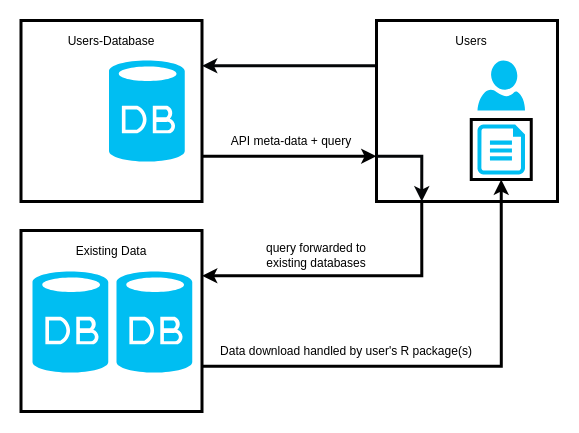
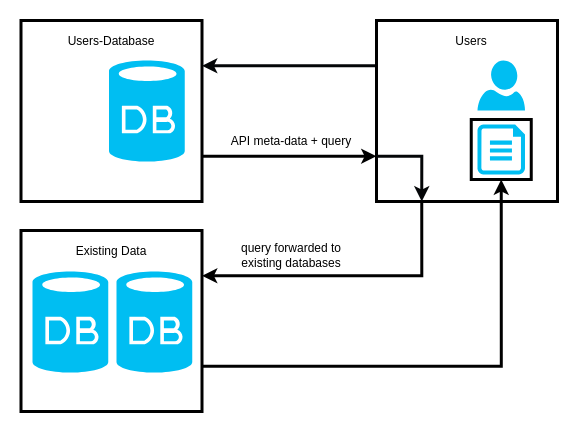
(317, 256) -> (292, 256)
(347, 352) -> none
